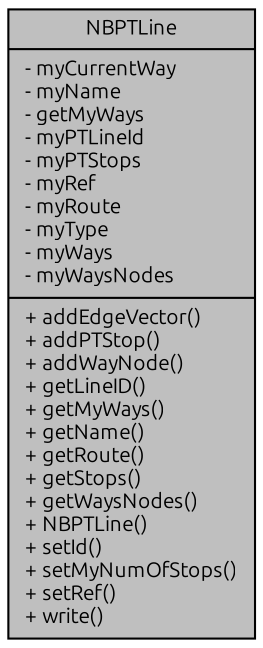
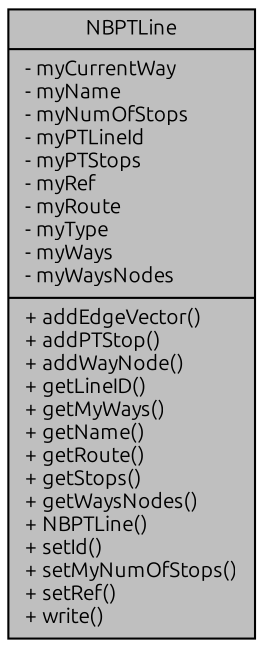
(86, 115) -> (108, 115)
